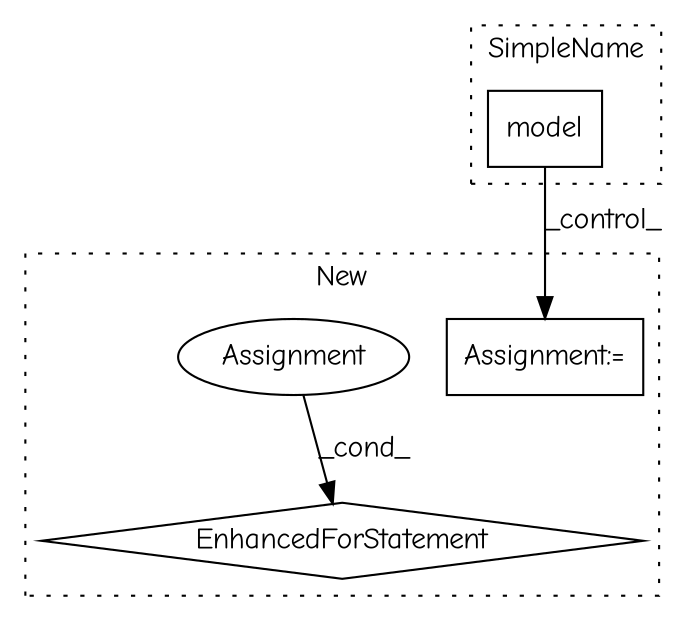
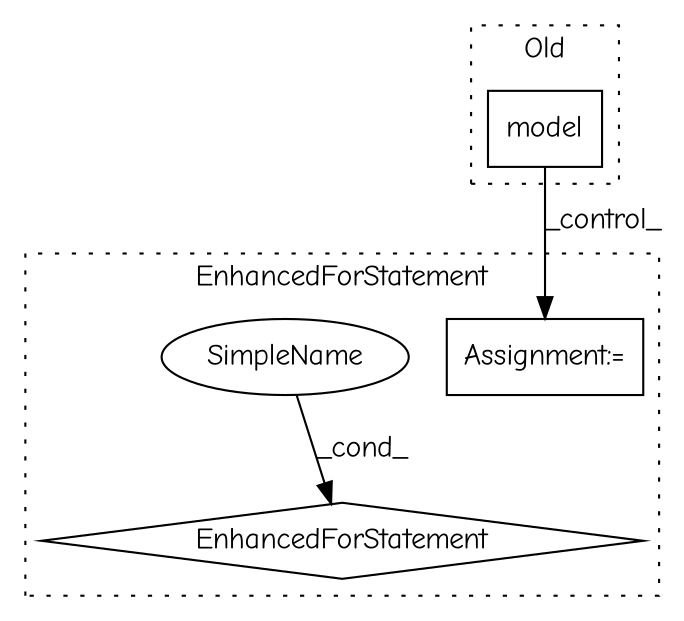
(566, 50) -> (545, 50)
(342, 278) -> (342, 278)
(294, 357) -> (285, 357)
